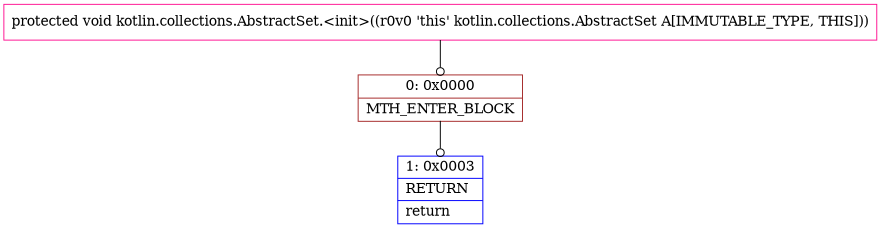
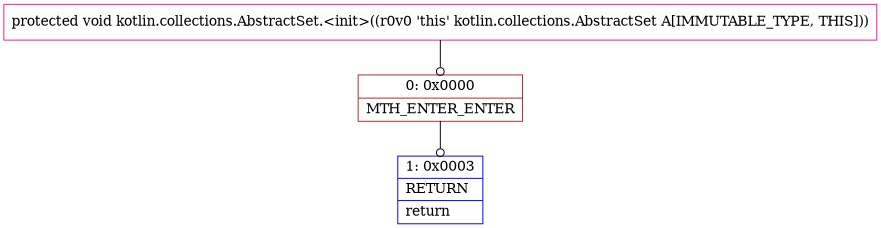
(440, 109) -> (440, 109)
